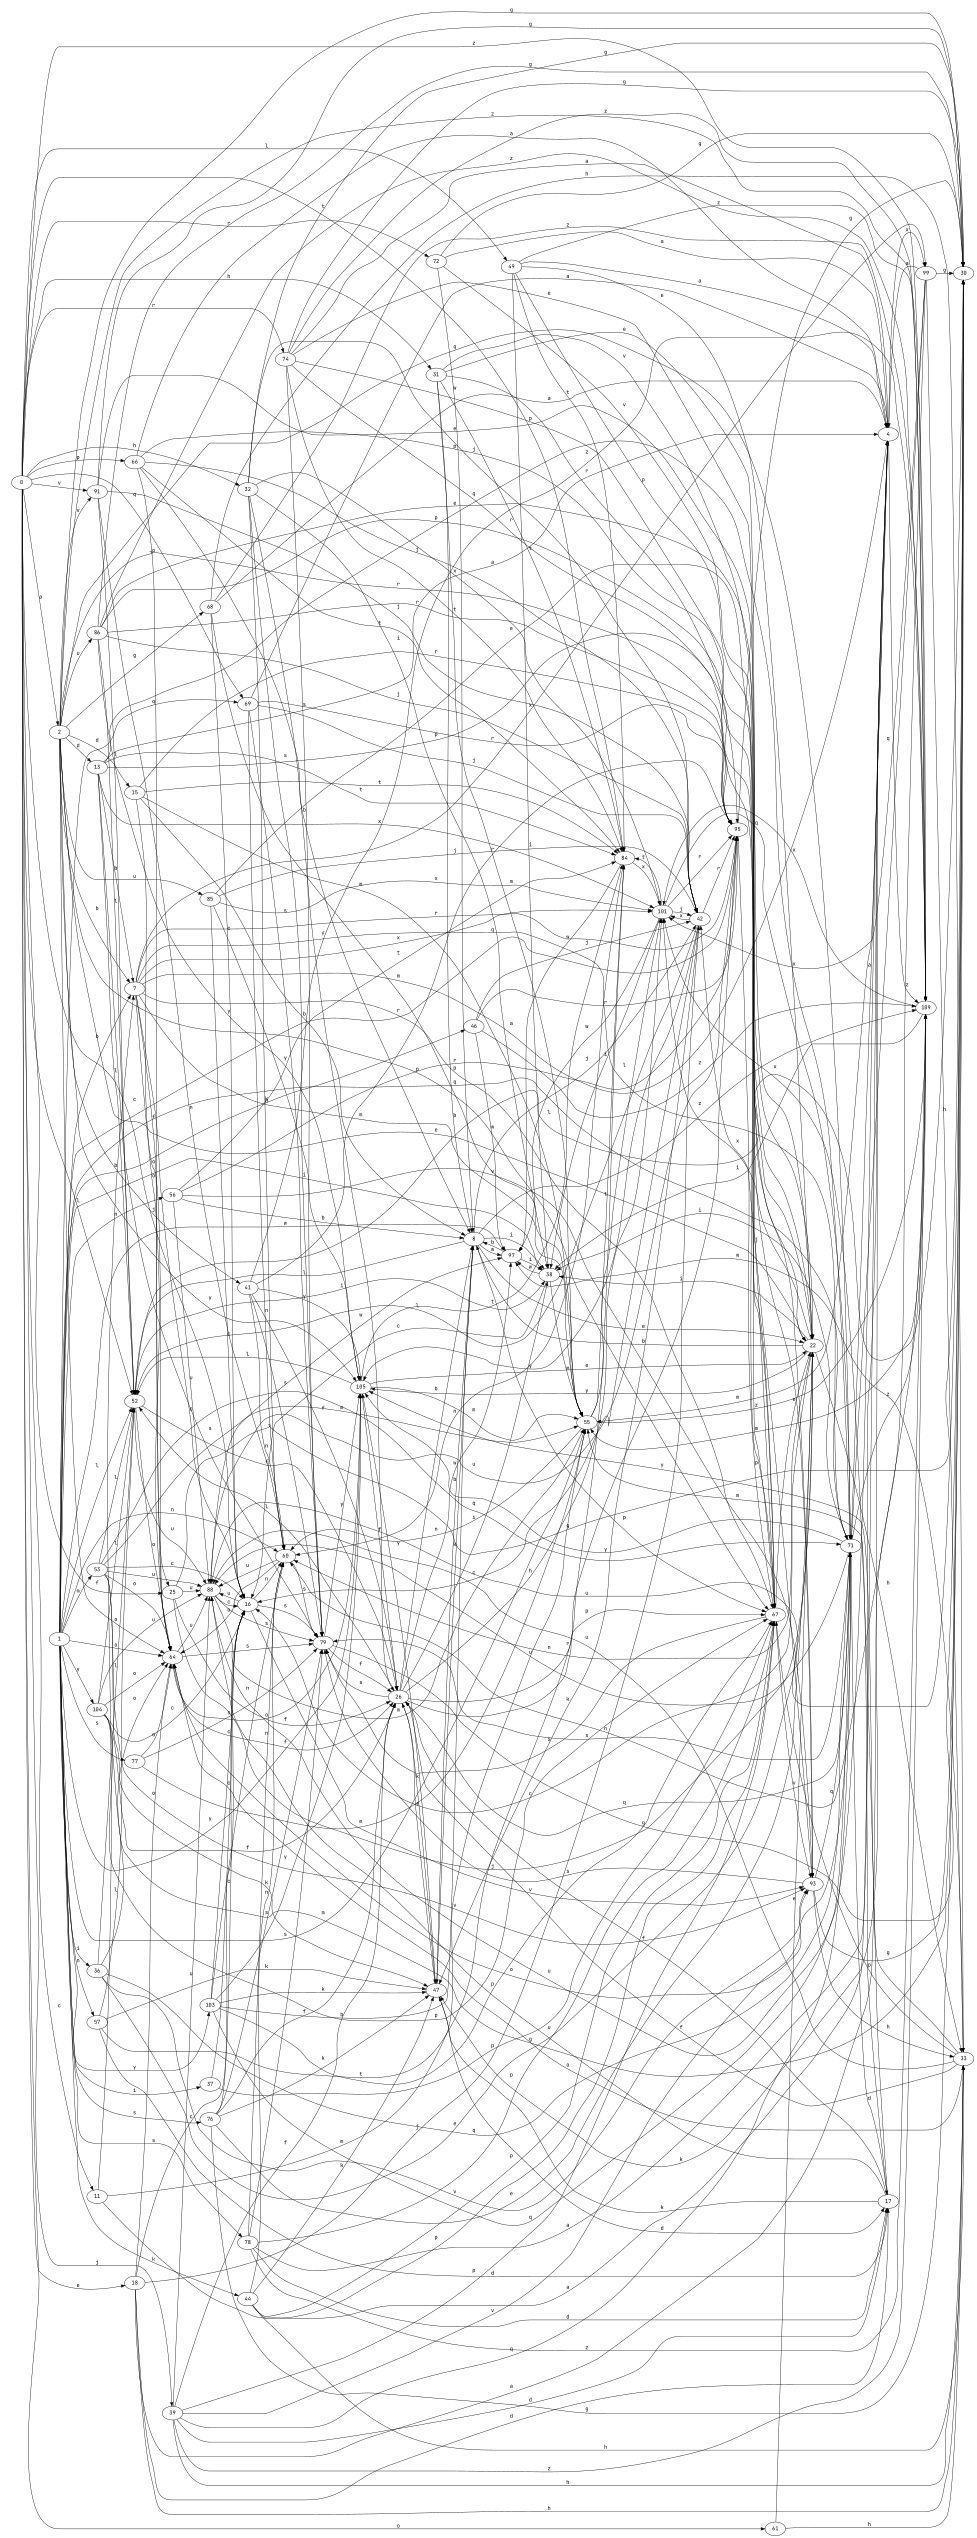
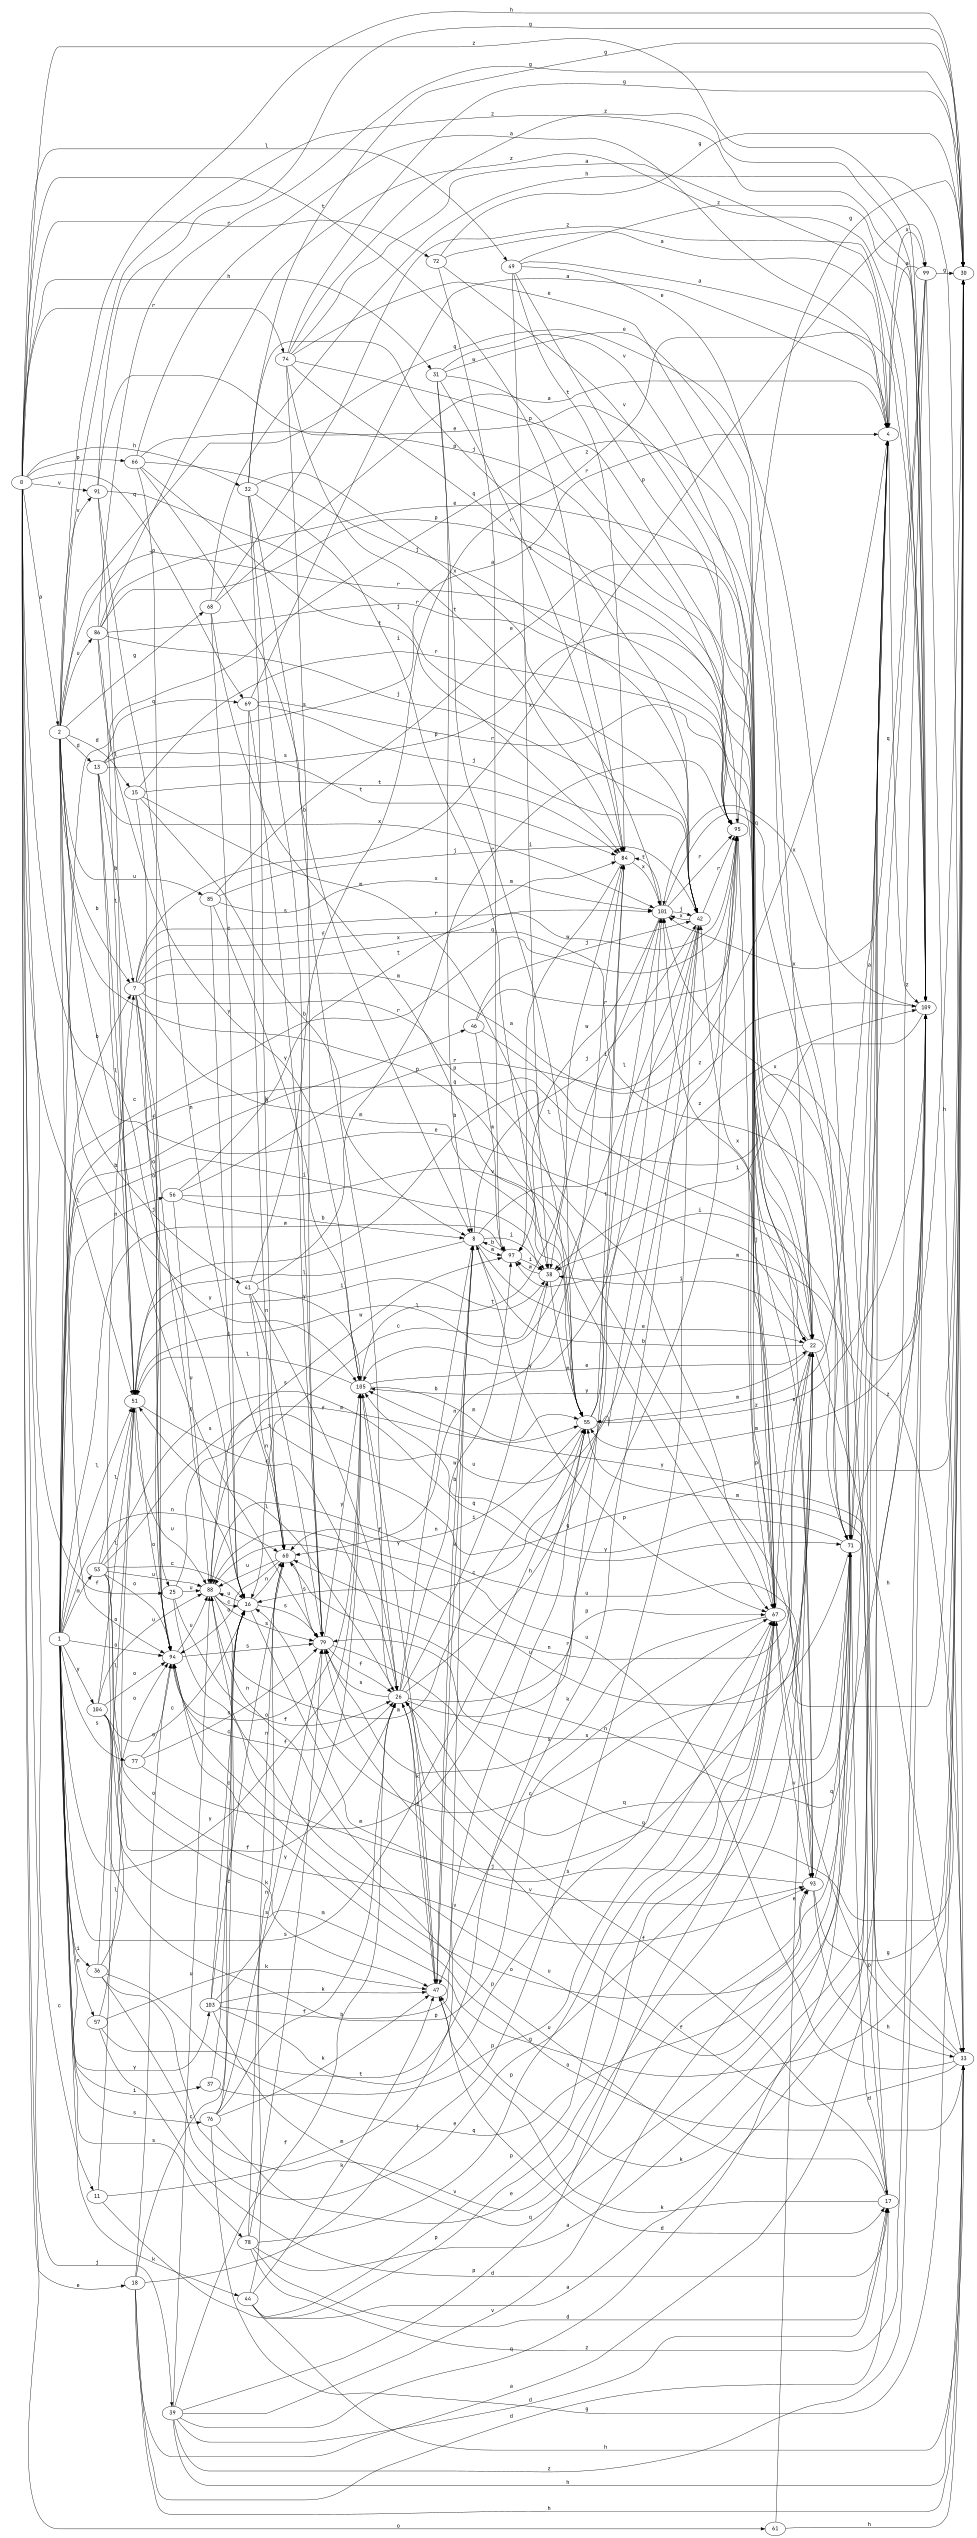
(512, 10) -> (512, 10)
(462, 724) -> (495, 780)
(135, 1401) -> (135, 1401)
(172, 1657) -> (172, 1657)
